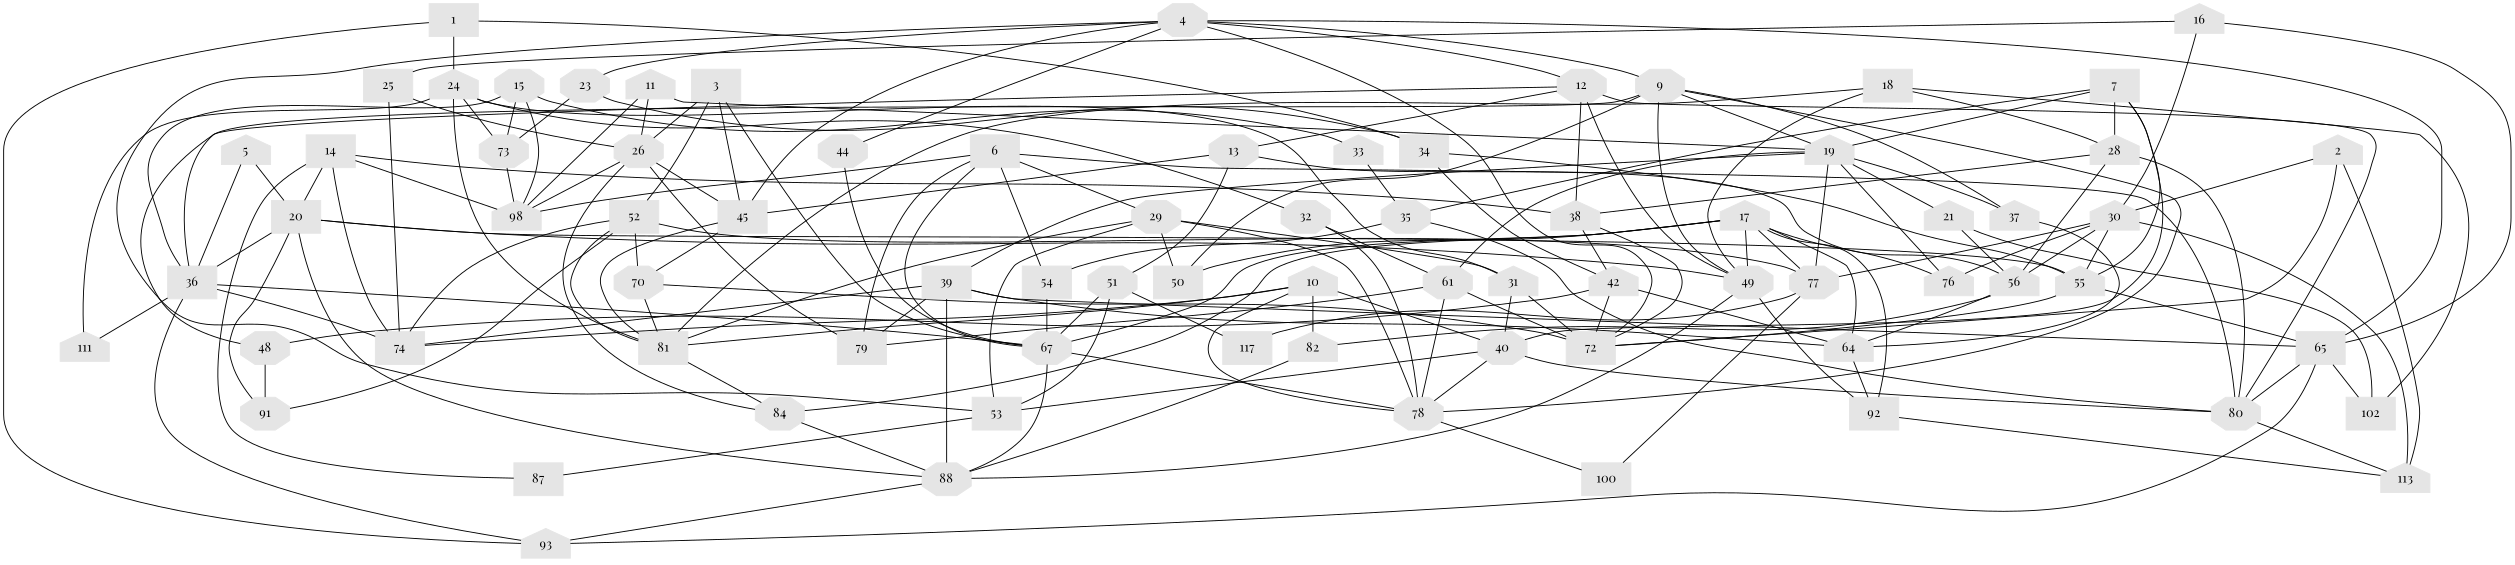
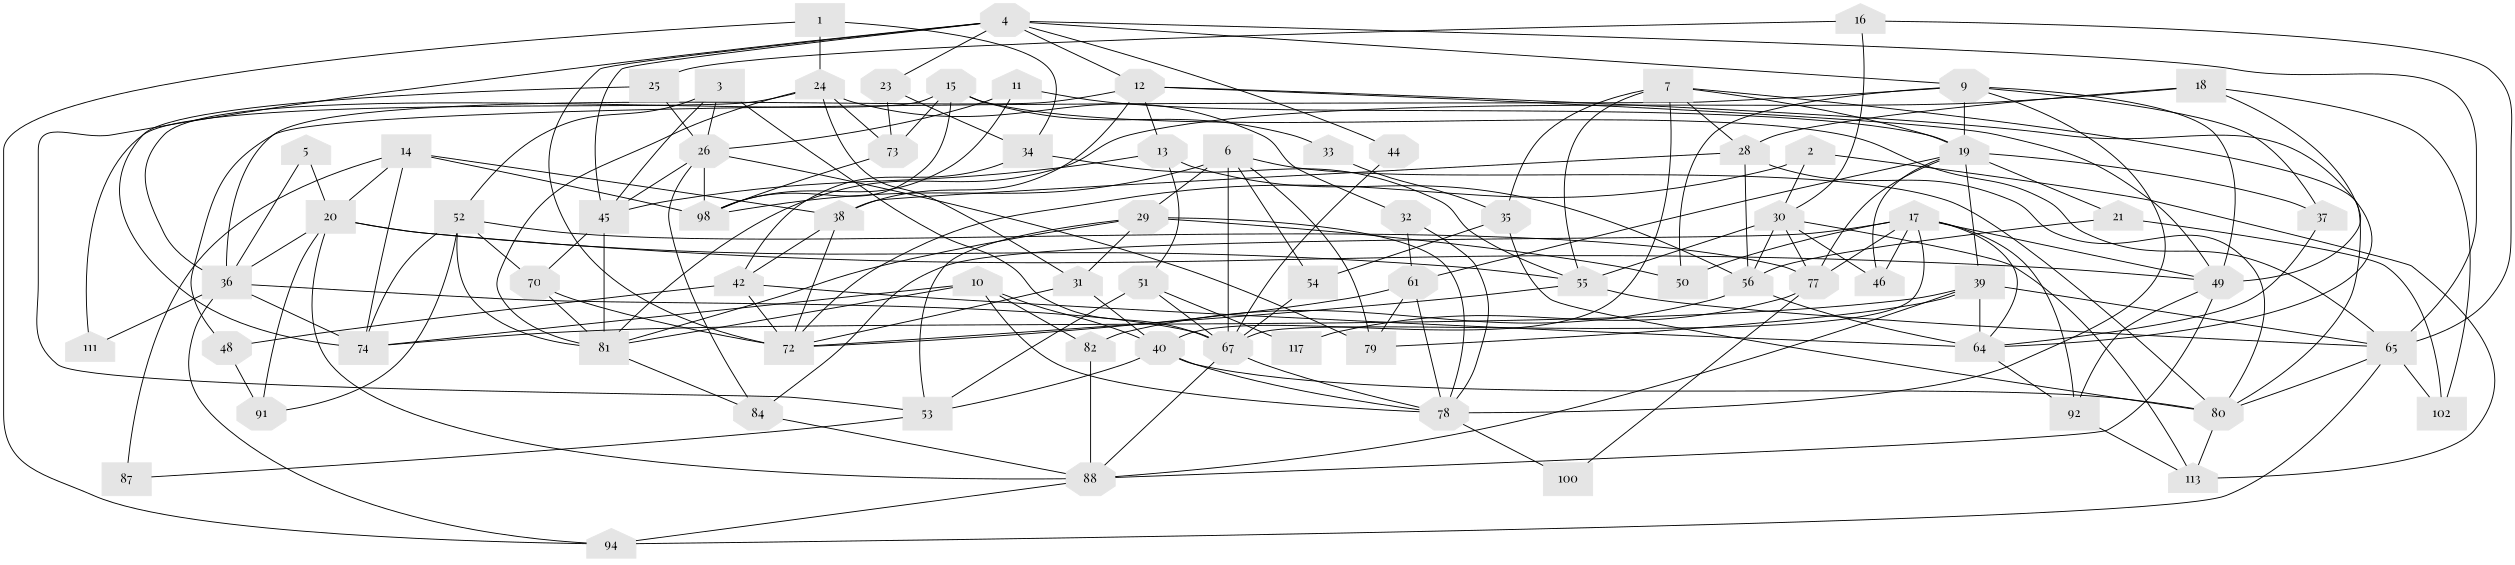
none -> (1695, 122)
none -> (2247, 161)
(1949, 282) -> (1880, 282)
(546, 545) -> (611, 545)
